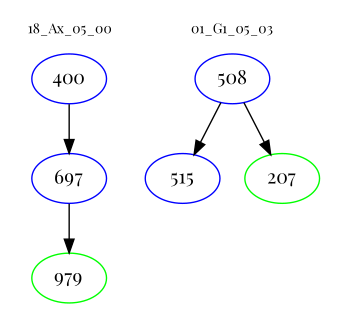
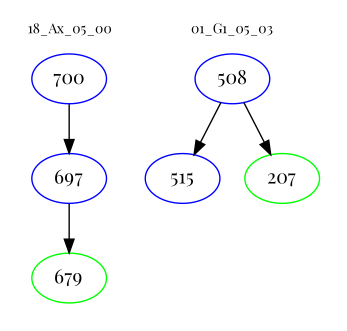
(69, 79) -> (69, 79)
(69, 278) -> (69, 278)
